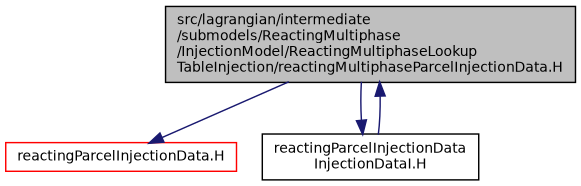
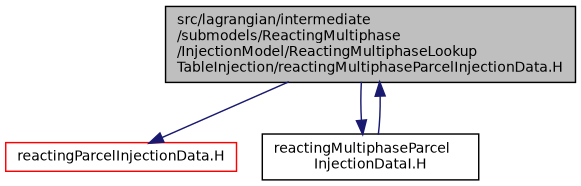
(371, 157) -> (371, 157)
